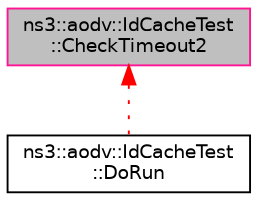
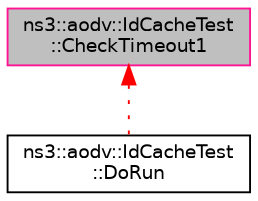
(129, 37) -> (129, 37)
